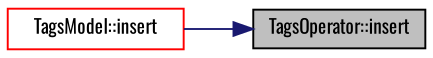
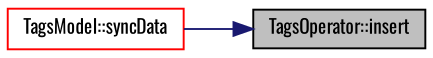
(96, 29) -> (96, 29)
